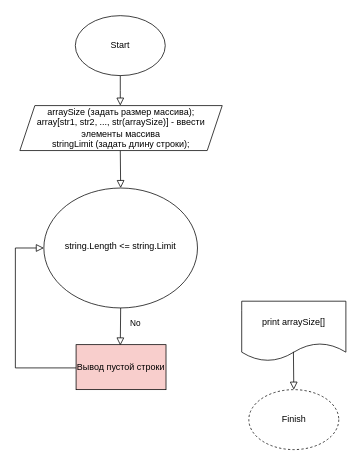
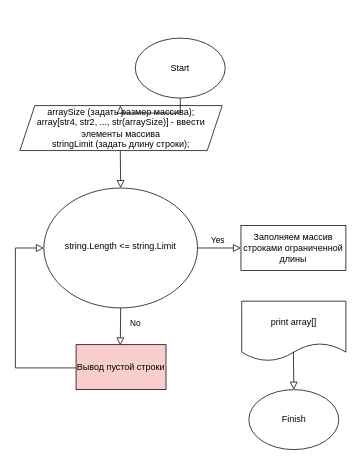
(120, 45) -> (180, 68)
(121, 128) -> (121, 128)
none -> (215, 248)
none -> (294, 248)
(294, 322) -> (294, 322)
(294, 420) -> (294, 420)
